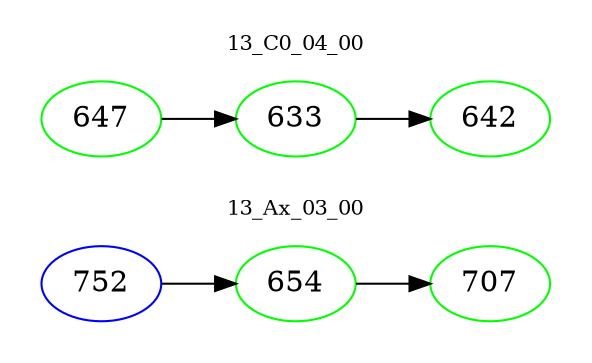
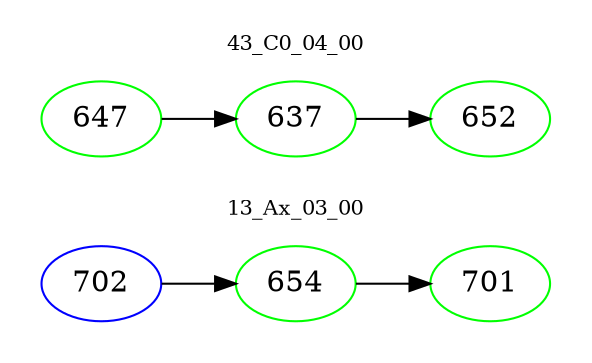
(296, 45) -> (296, 45)
(296, 119) -> (296, 119)
(490, 119) -> (490, 119)
(101, 284) -> (101, 284)
(490, 284) -> (490, 284)
